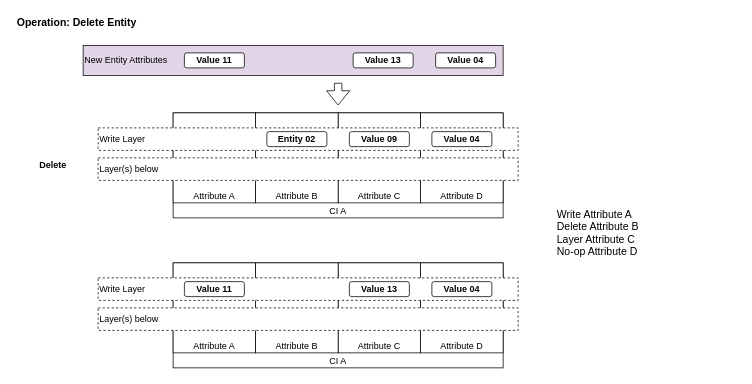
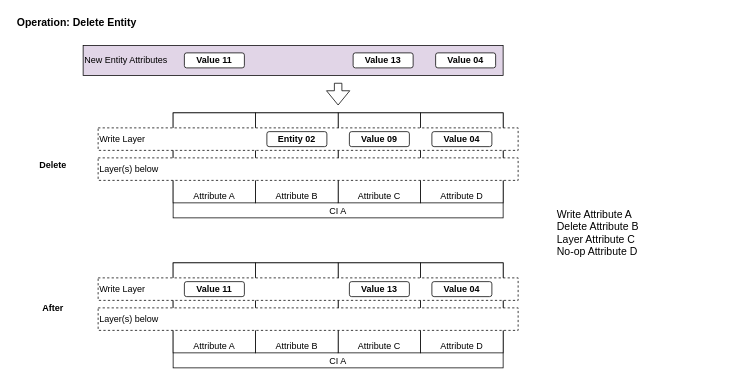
none -> (53, 308)
